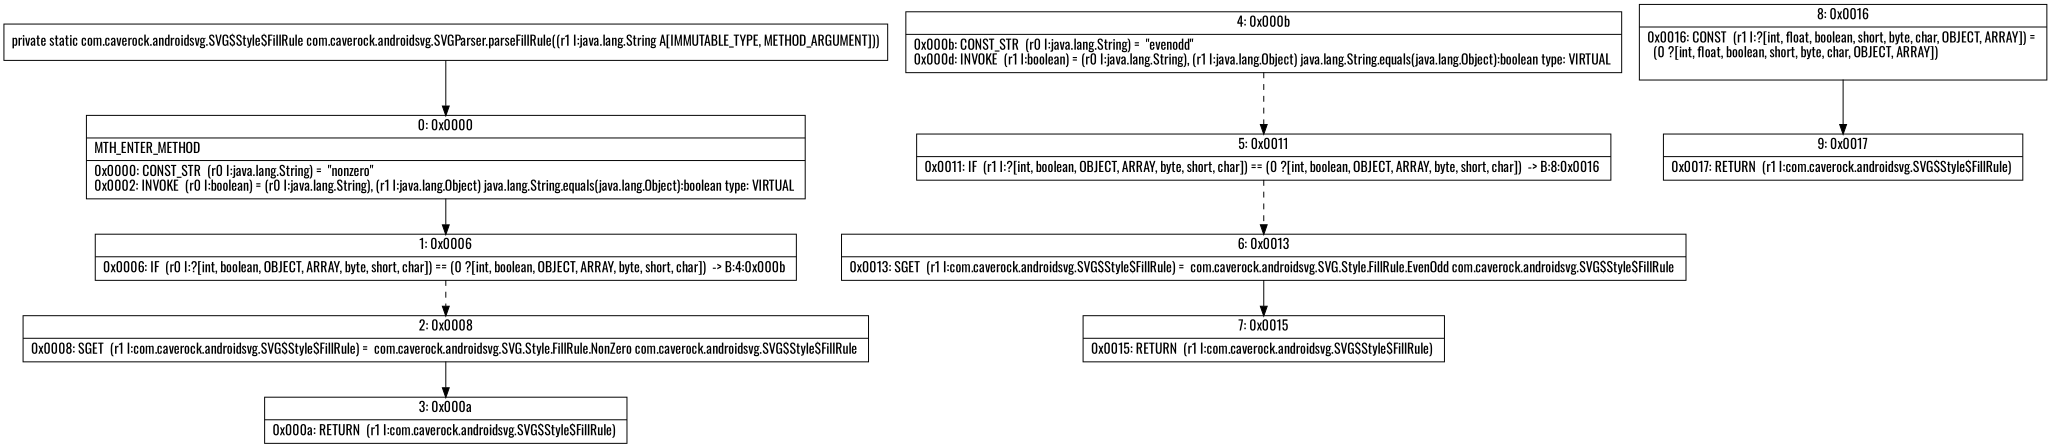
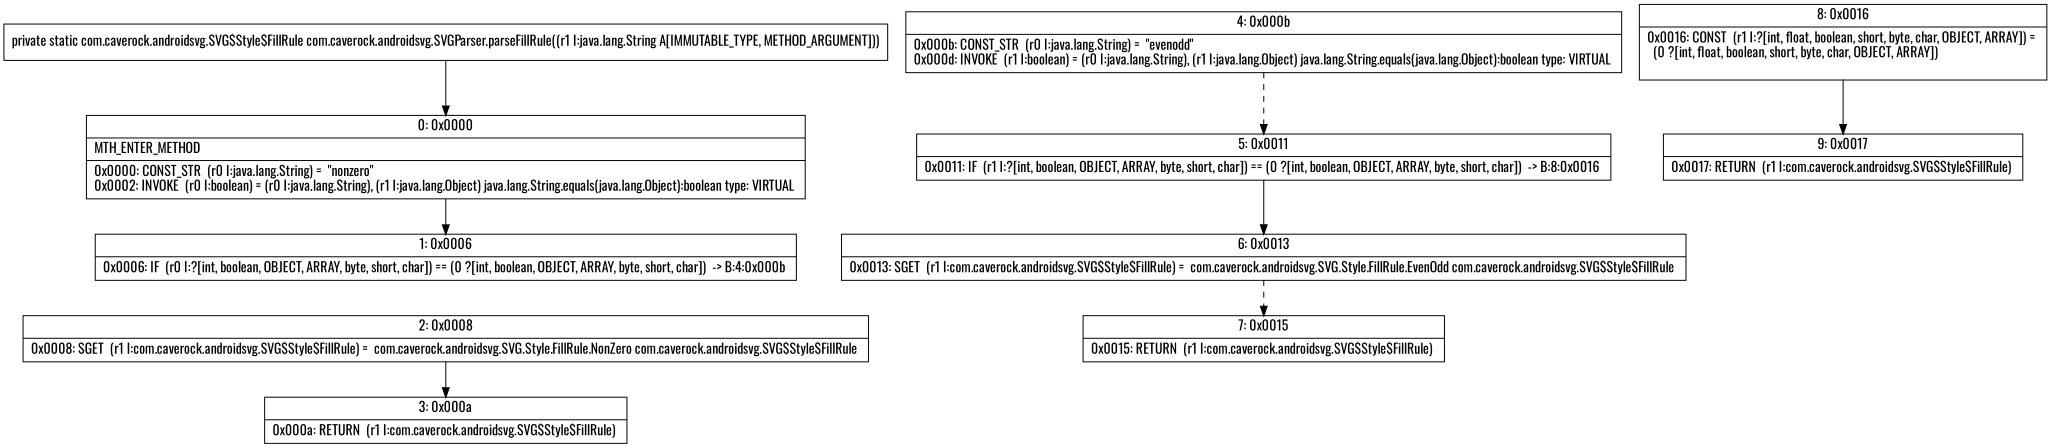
(1264, 202) -> (1264, 202)
(446, 293) -> none
(1264, 293) -> (1264, 293)
